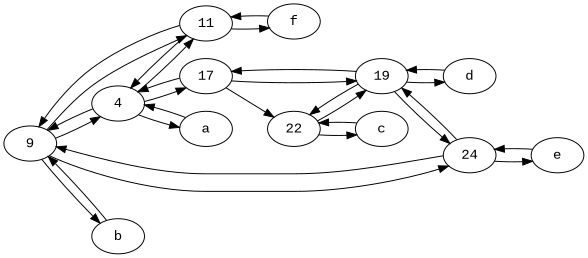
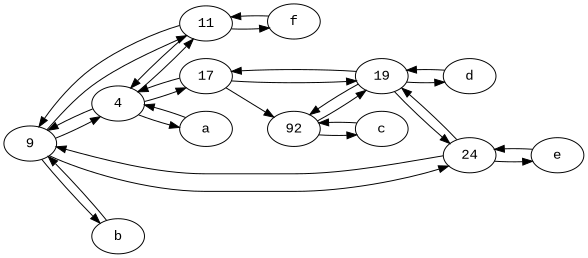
(294, 129) -> (294, 129)
